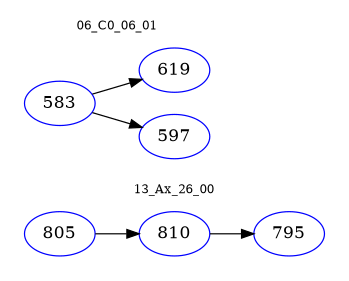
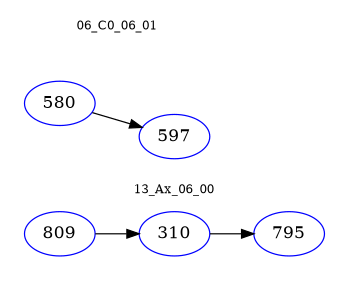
(174, 70) -> none
(60, 103) -> (60, 103)
(174, 190) -> (174, 190)
(60, 234) -> (60, 234)
(174, 234) -> (174, 234)
